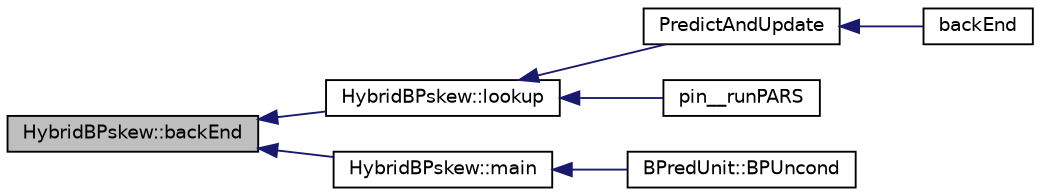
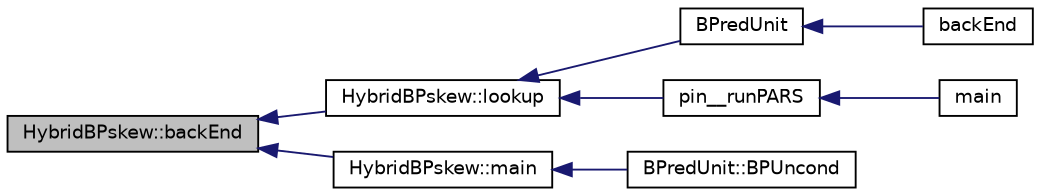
(742, 26) -> (742, 26)
none -> (978, 98)
